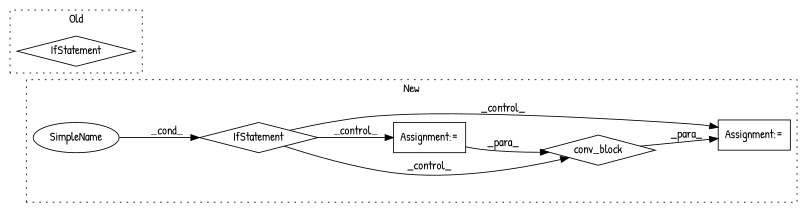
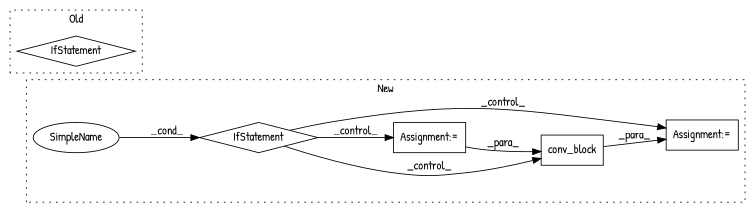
(598, 150) -> (572, 150)
